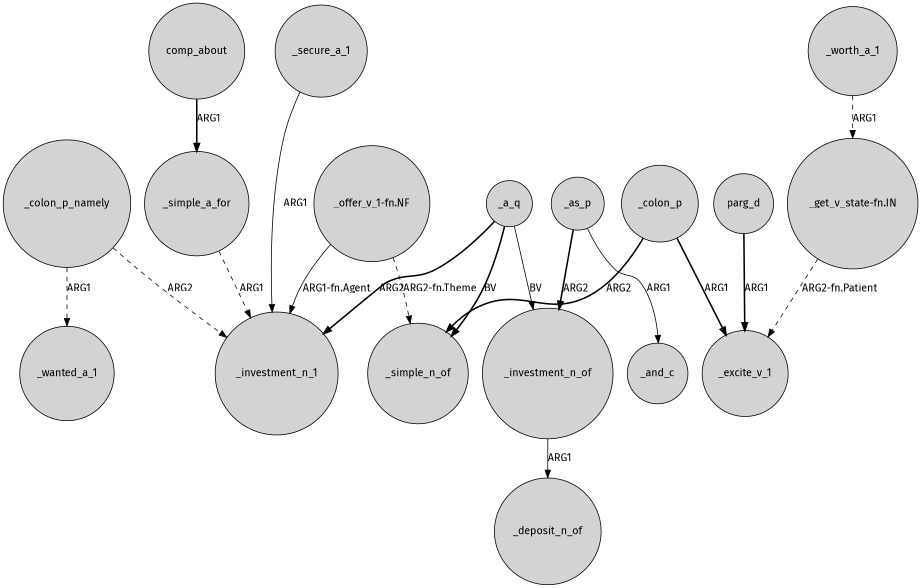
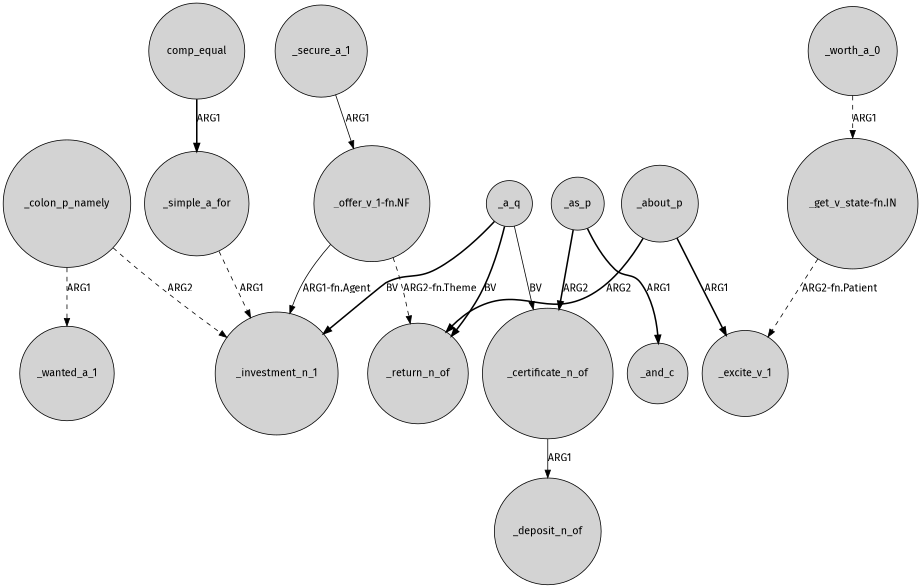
(197, 51) -> (197, 51)
(853, 51) -> (853, 51)
(275, 196) -> (343, 118)
(660, 204) -> (660, 204)
(744, 204) -> none
(631, 276) -> (631, 276)
(392, 289) -> (392, 289)
(418, 373) -> (418, 373)
(548, 373) -> (548, 373)
